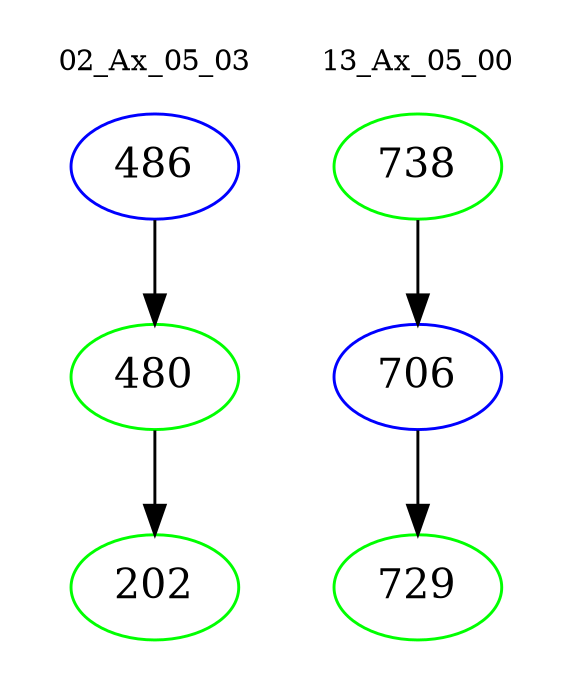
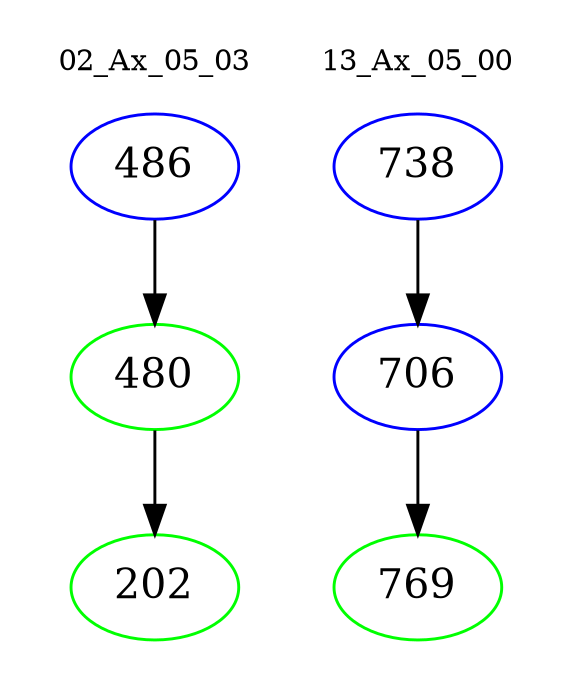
(418, 167) -> (418, 167)
(418, 587) -> (418, 587)
